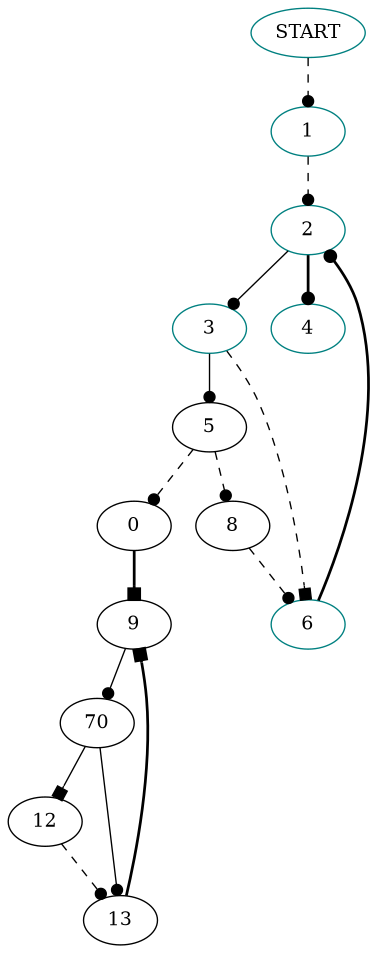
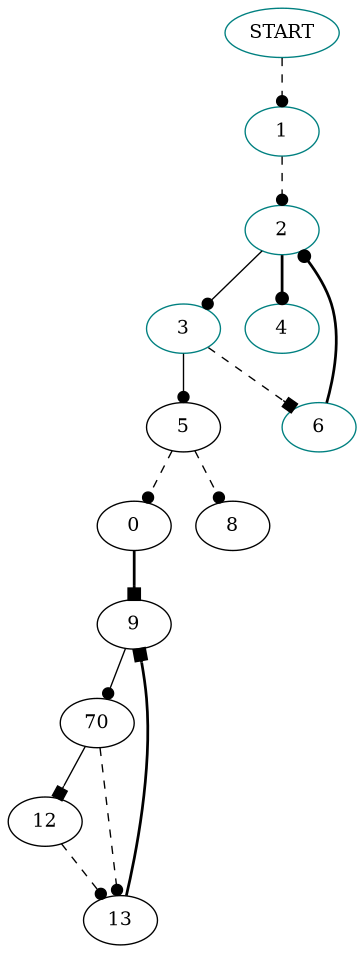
(267, 571) -> none
(108, 816) -> (108, 816)
